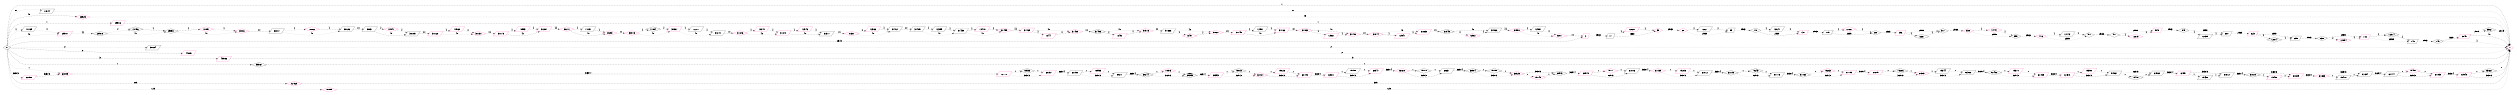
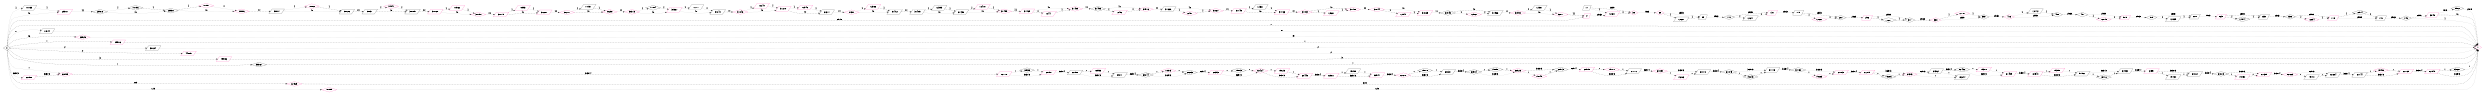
(1597, 36) -> (1597, 16)
(1955, 72) -> (1948, 74)
